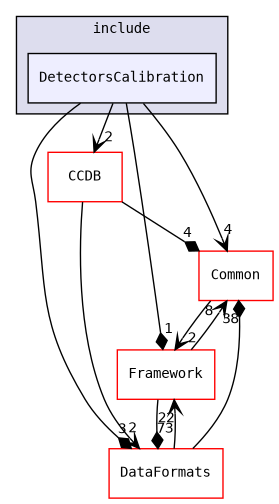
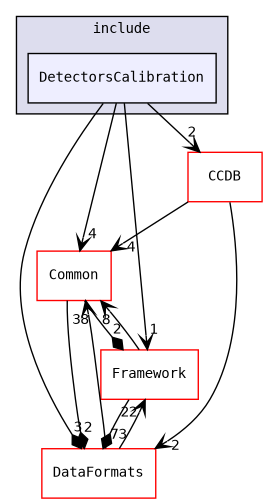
(153, 222) -> (156, 223)
(146, 229) -> (135, 219)
(196, 319) -> (98, 319)
none -> (72, 367)
(232, 389) -> (98, 381)
